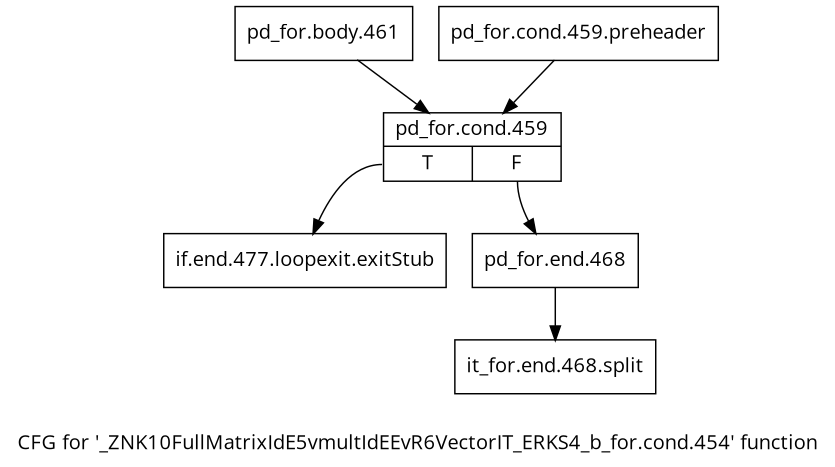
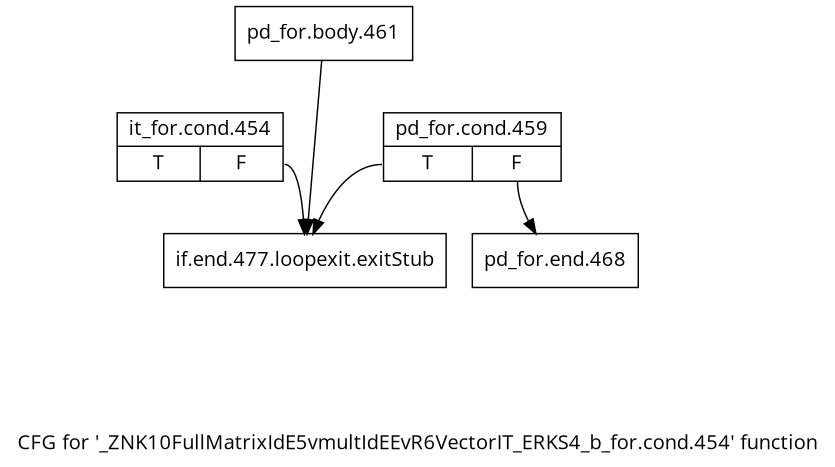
(579, 33) -> none
(387, 82) -> (315, 139)
none -> (200, 147)
(555, 367) -> none
